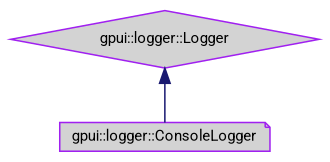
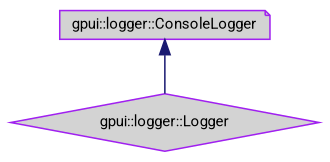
(165, 103) -> (165, 74)
